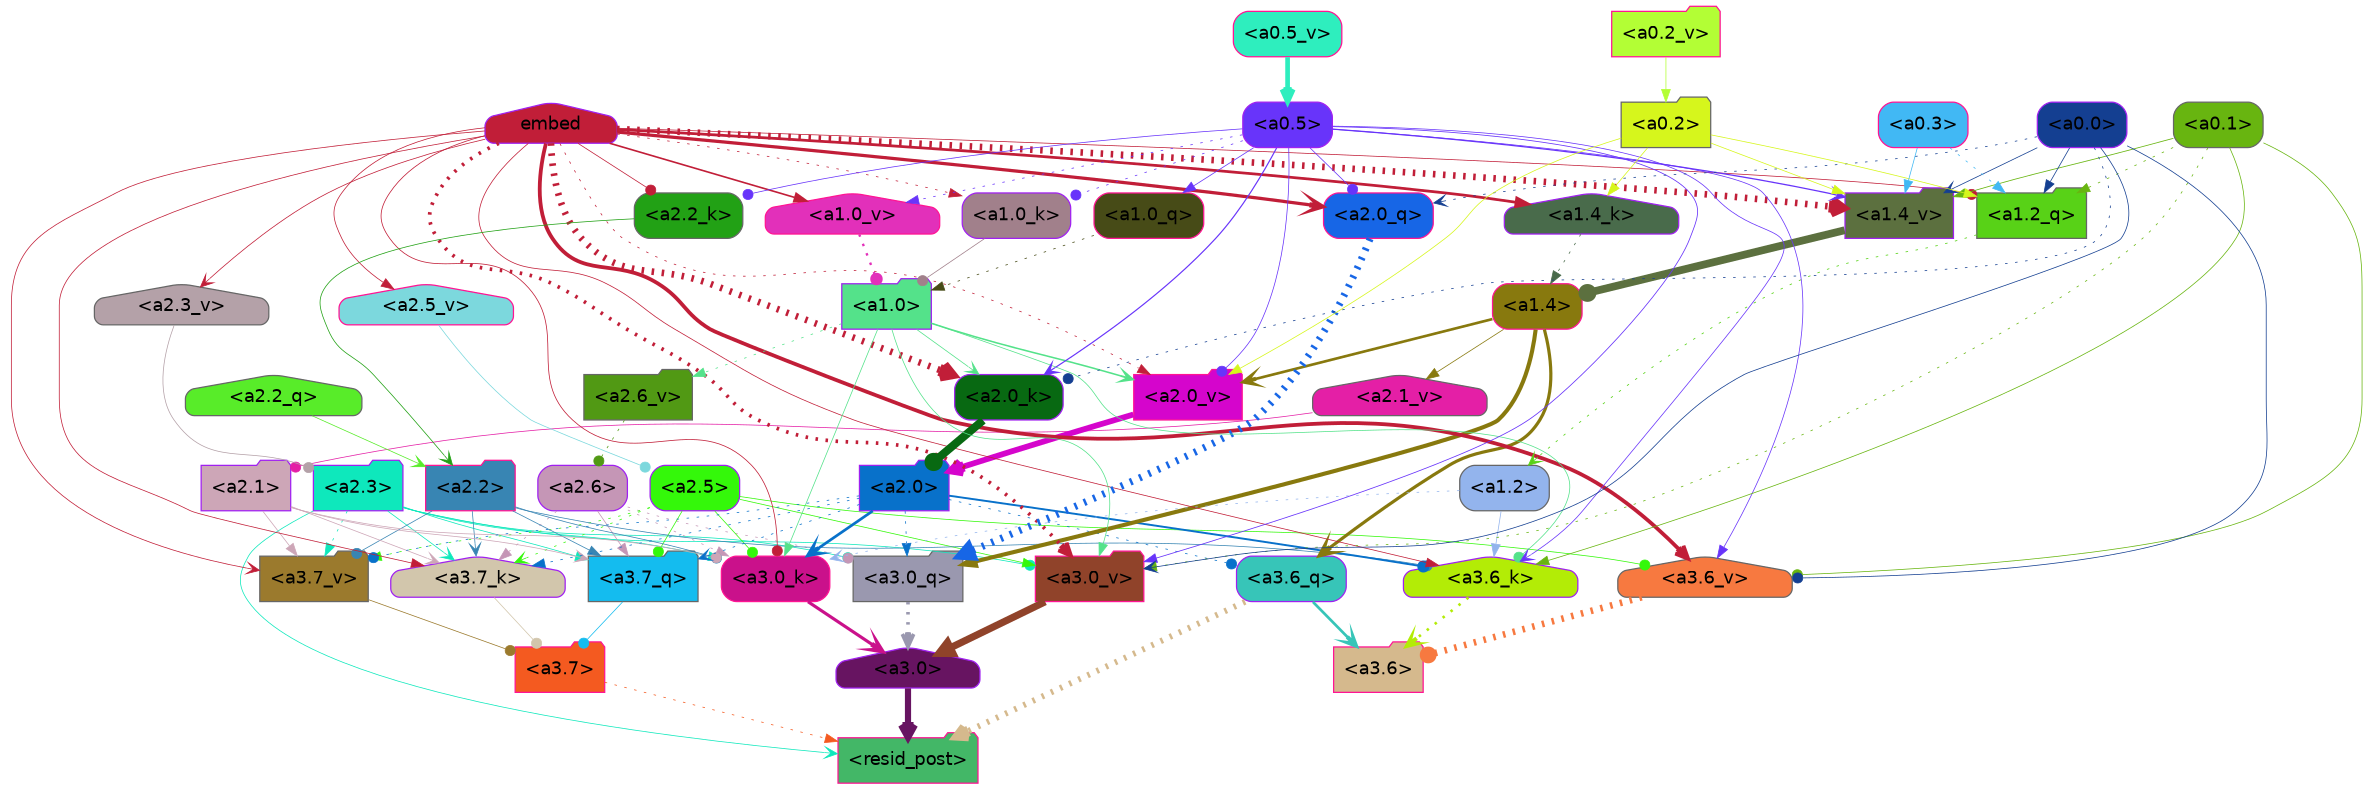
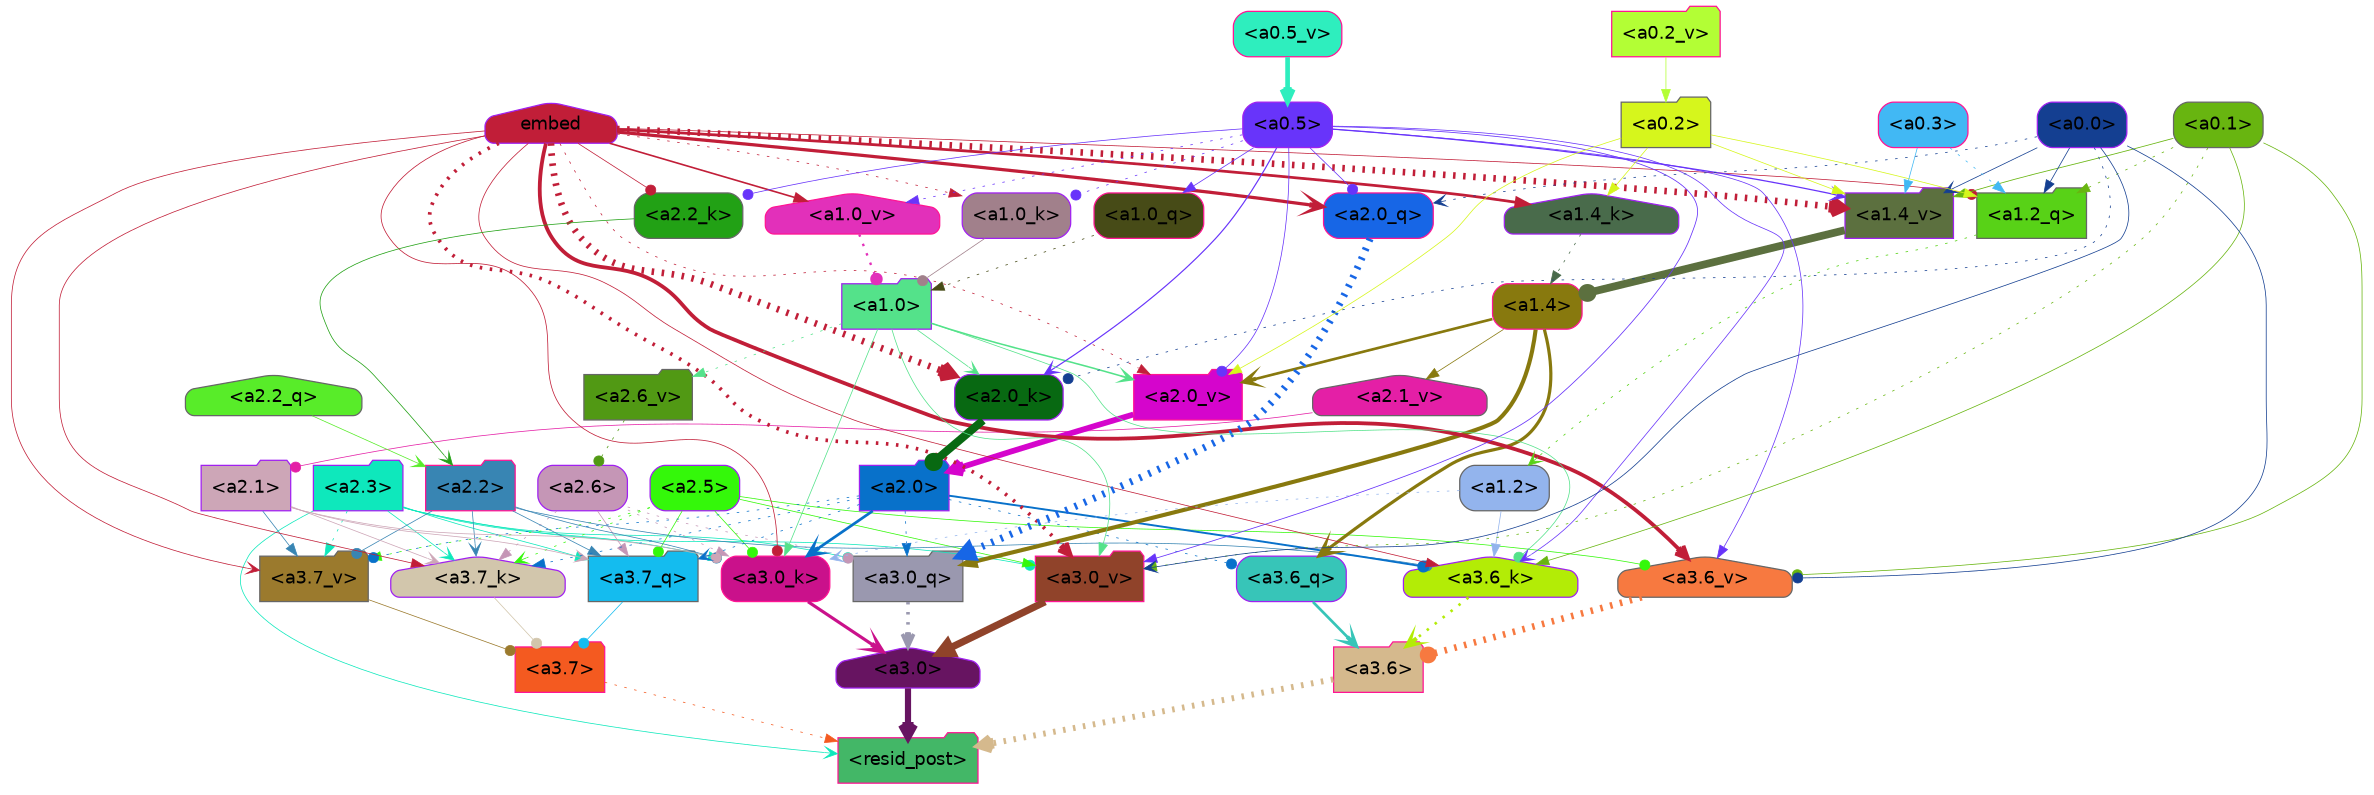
(182, 306) -> none
(426, 306) -> none
(272, 523) -> (272, 523)
(1106, 667) -> (1162, 712)
